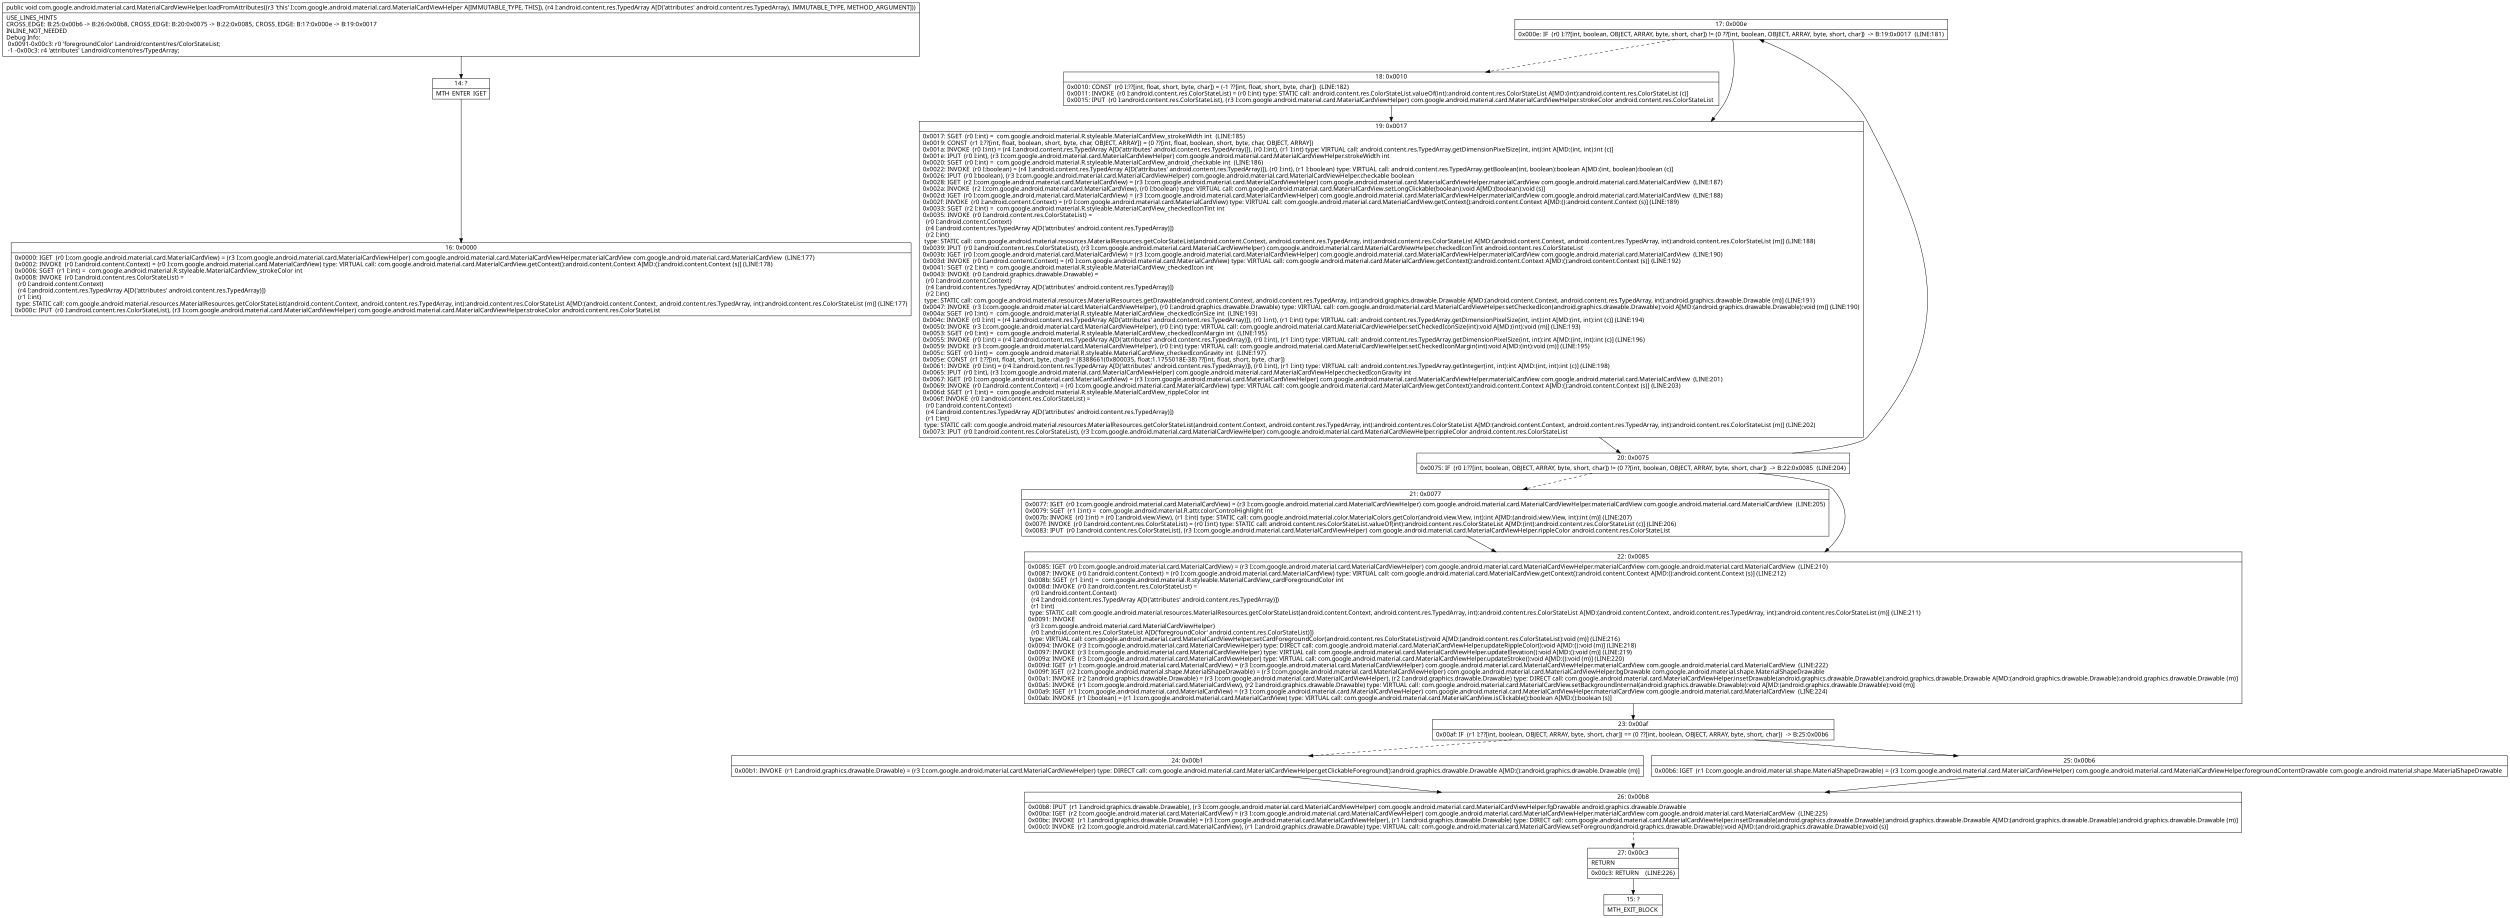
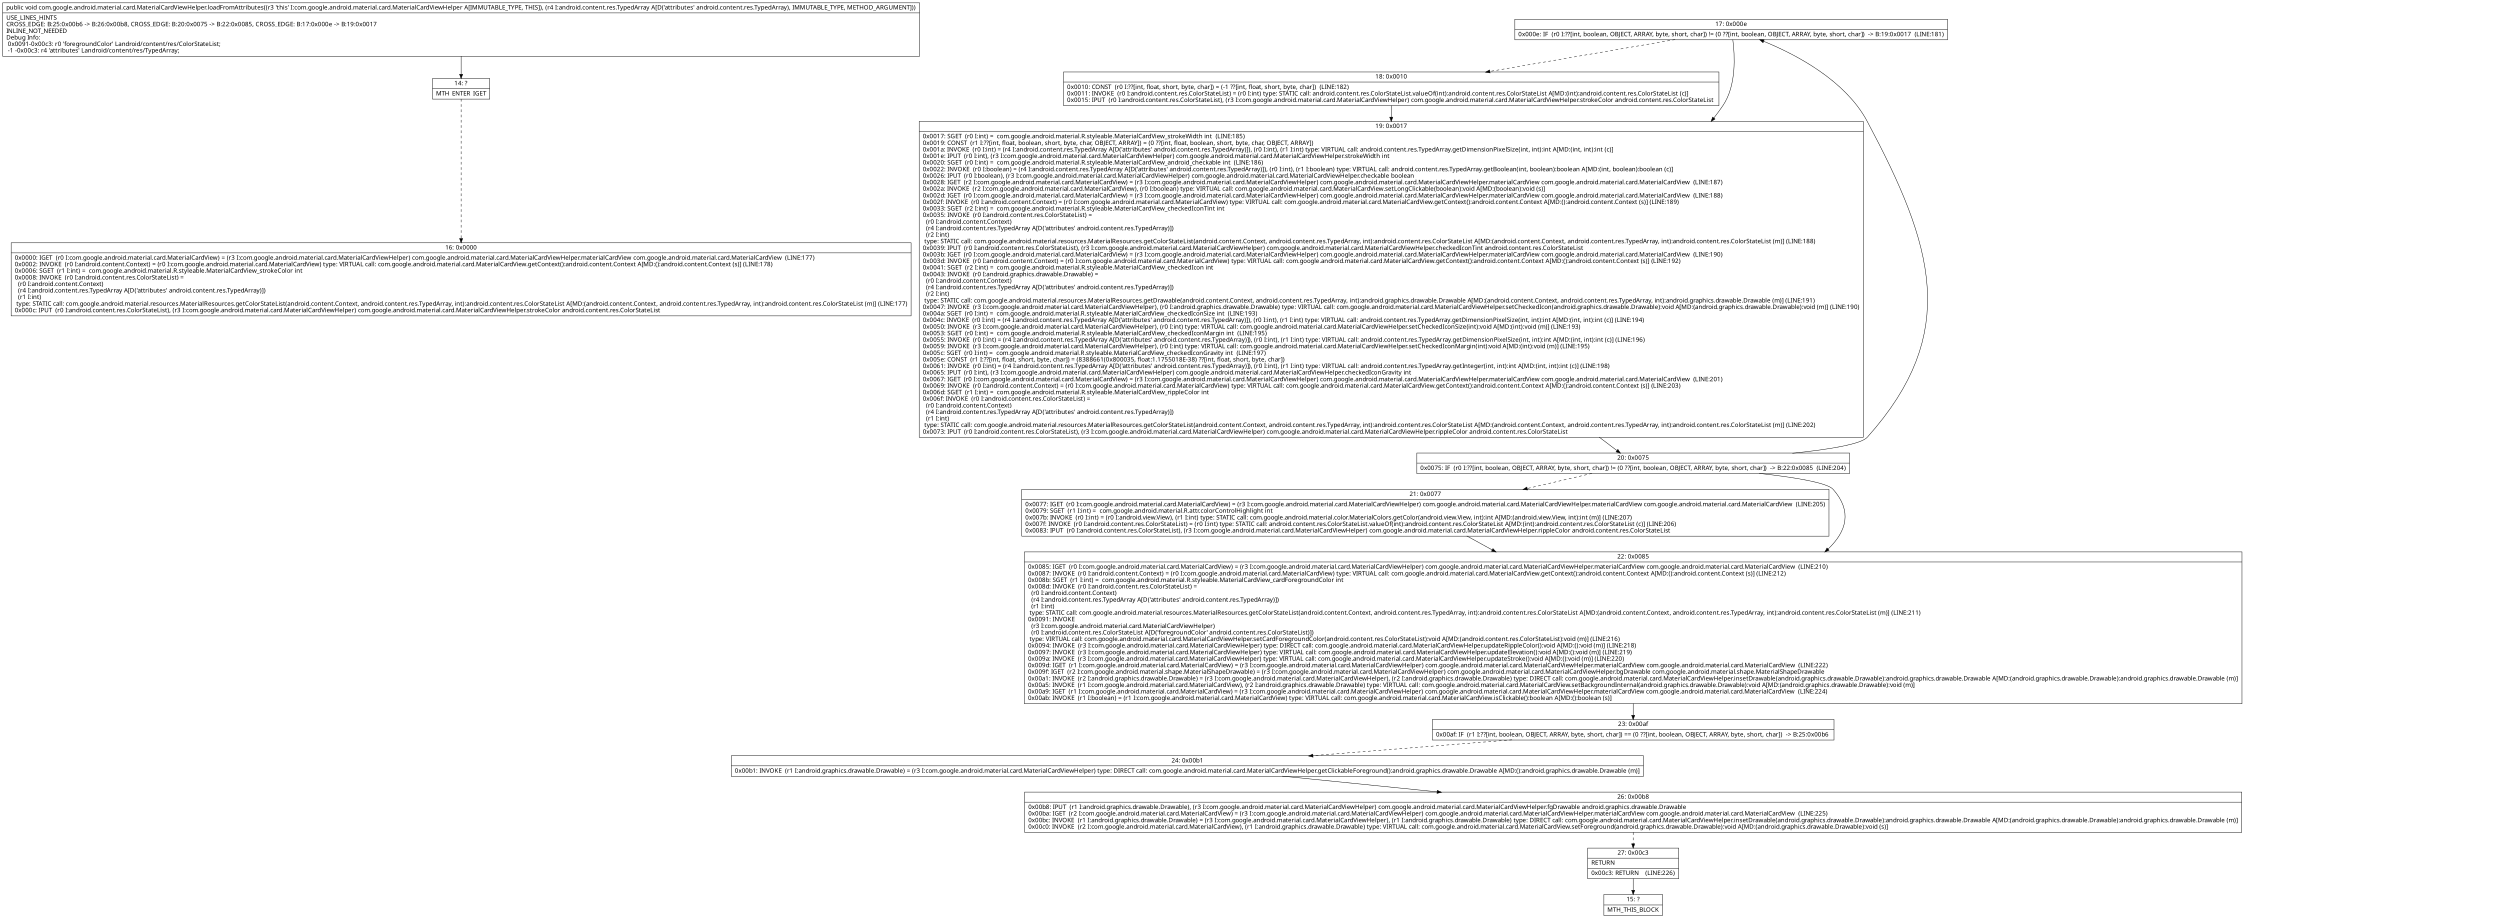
(461, 169) -> (461, 169)
(2079, 766) -> none
(1633, 910) -> (1633, 910)
